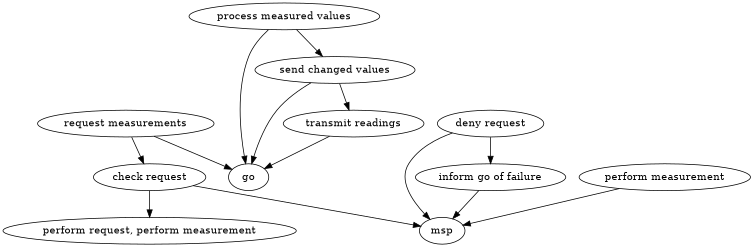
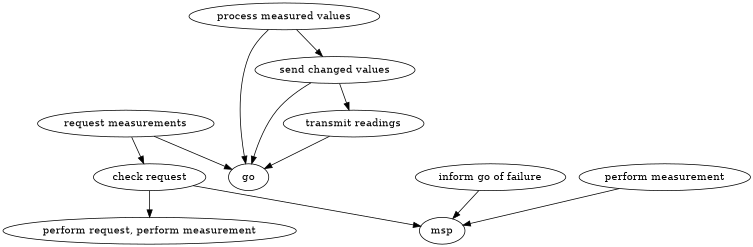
(491, 124) -> none
